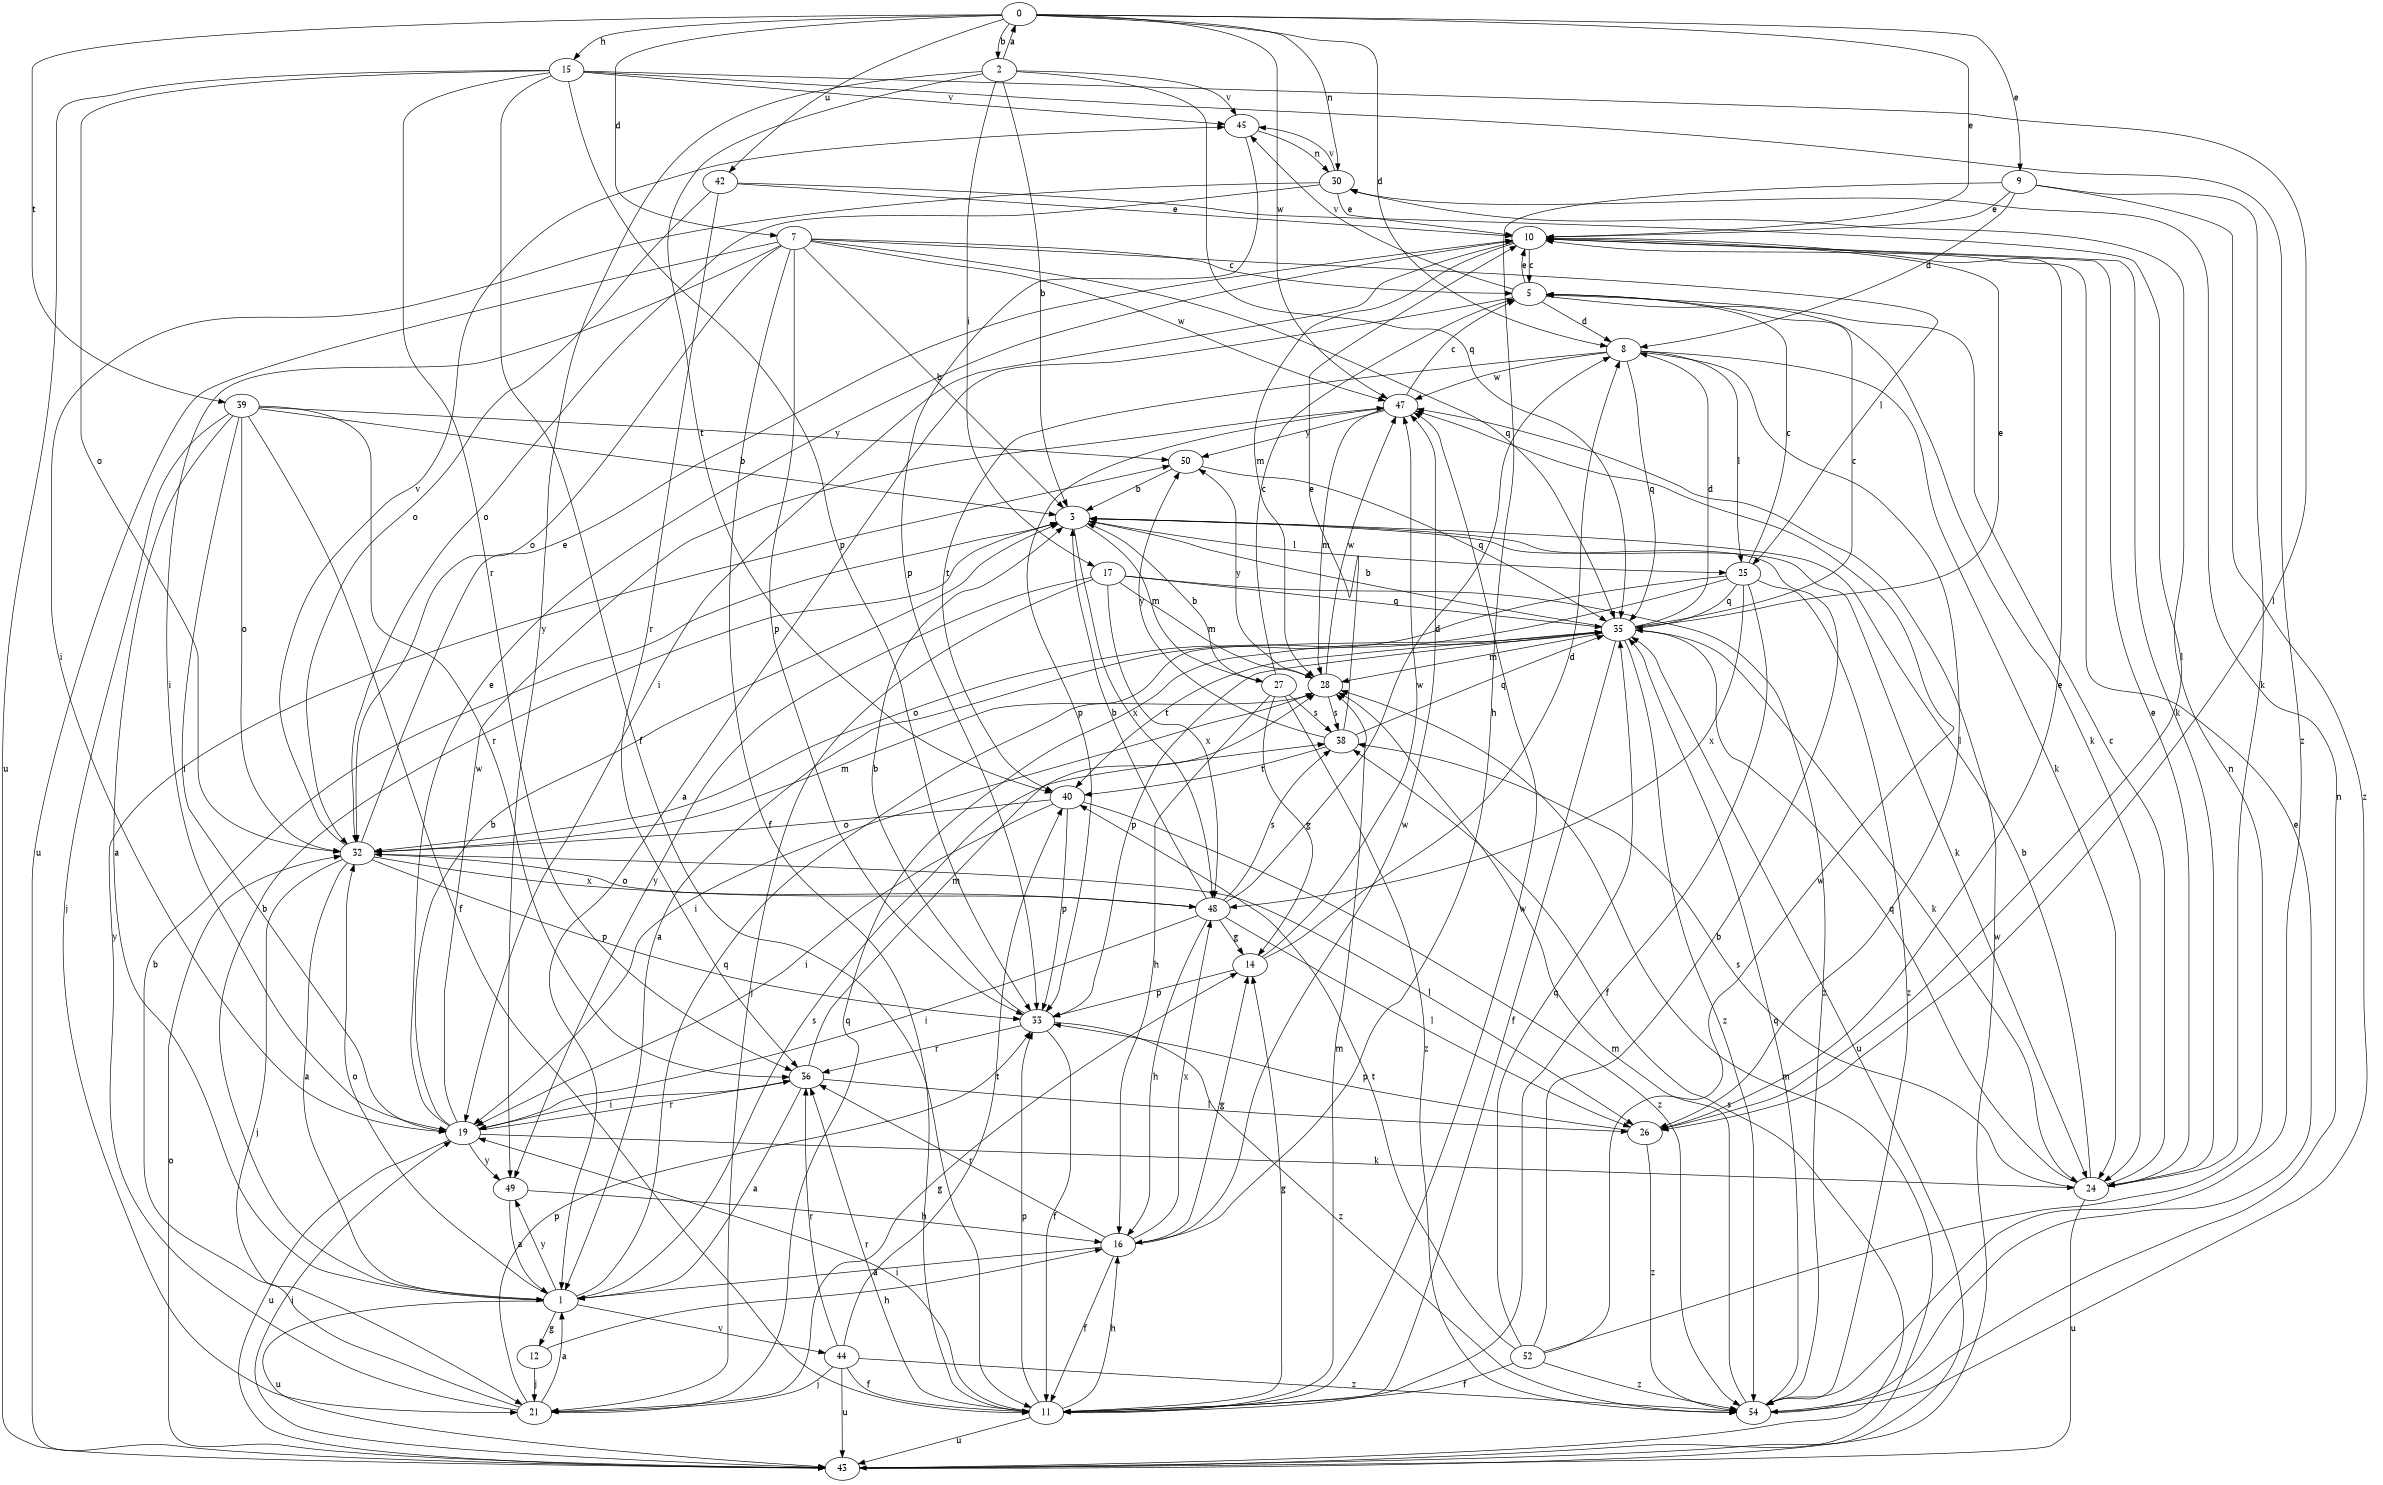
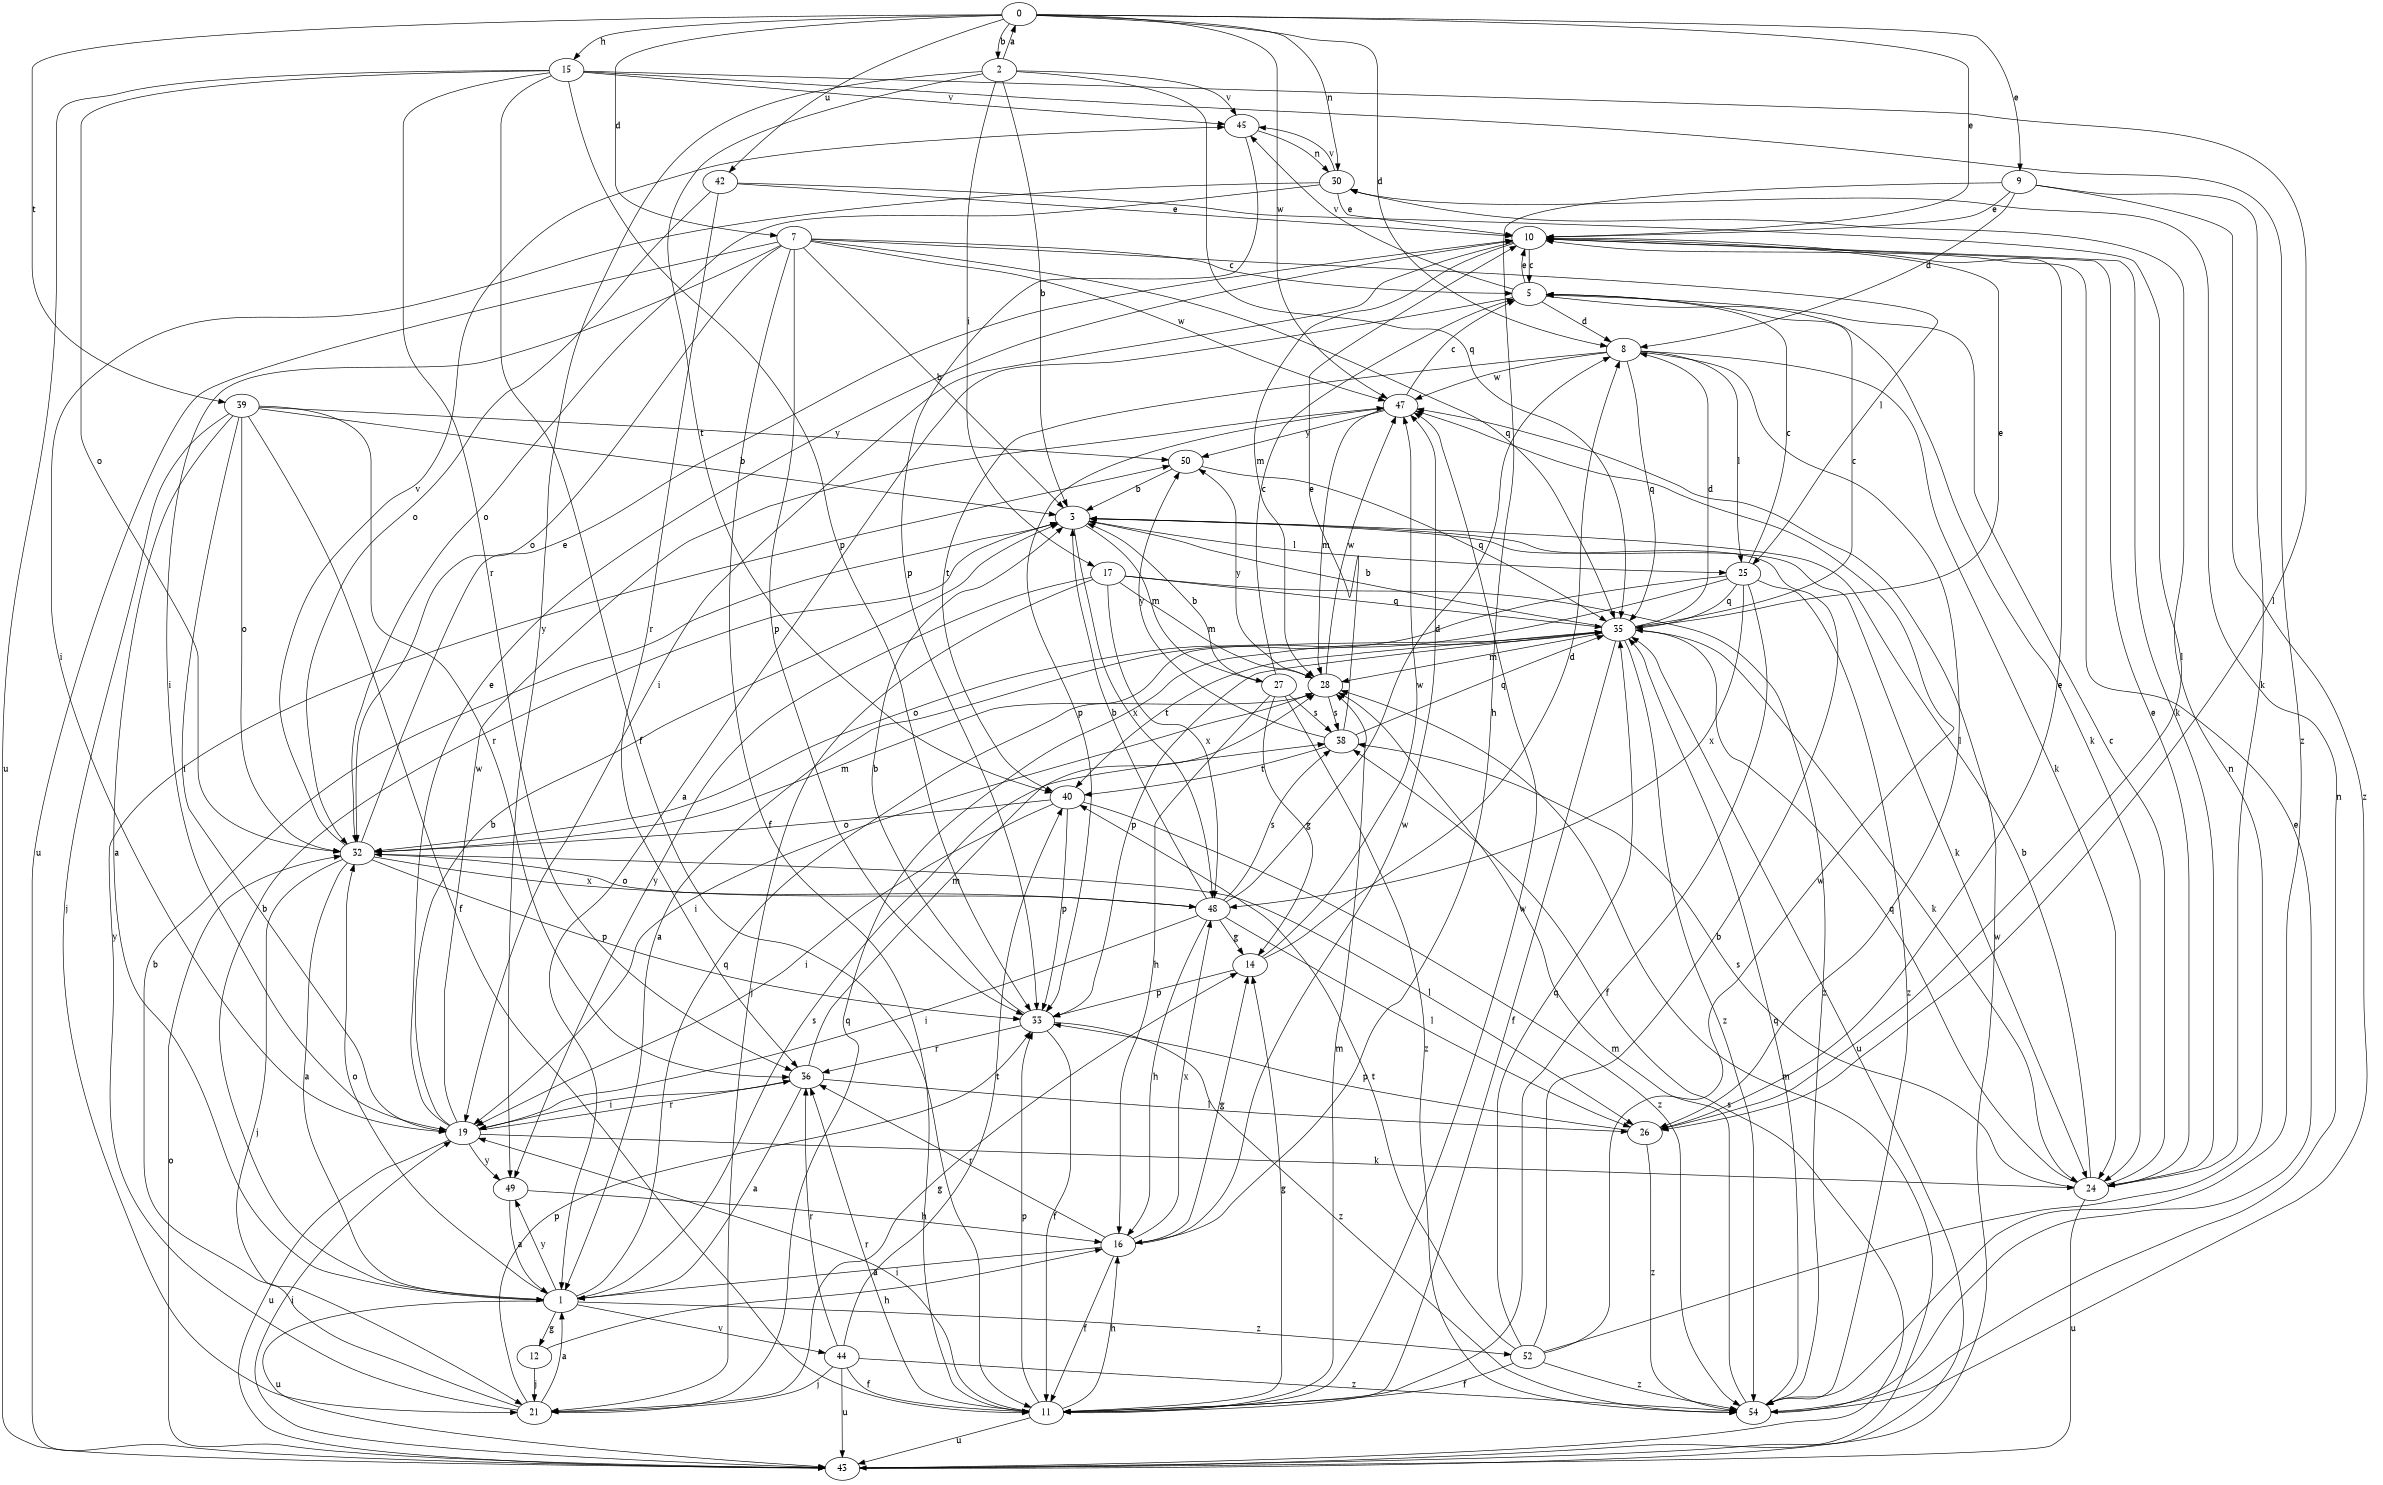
none -> (1042, 1320)
